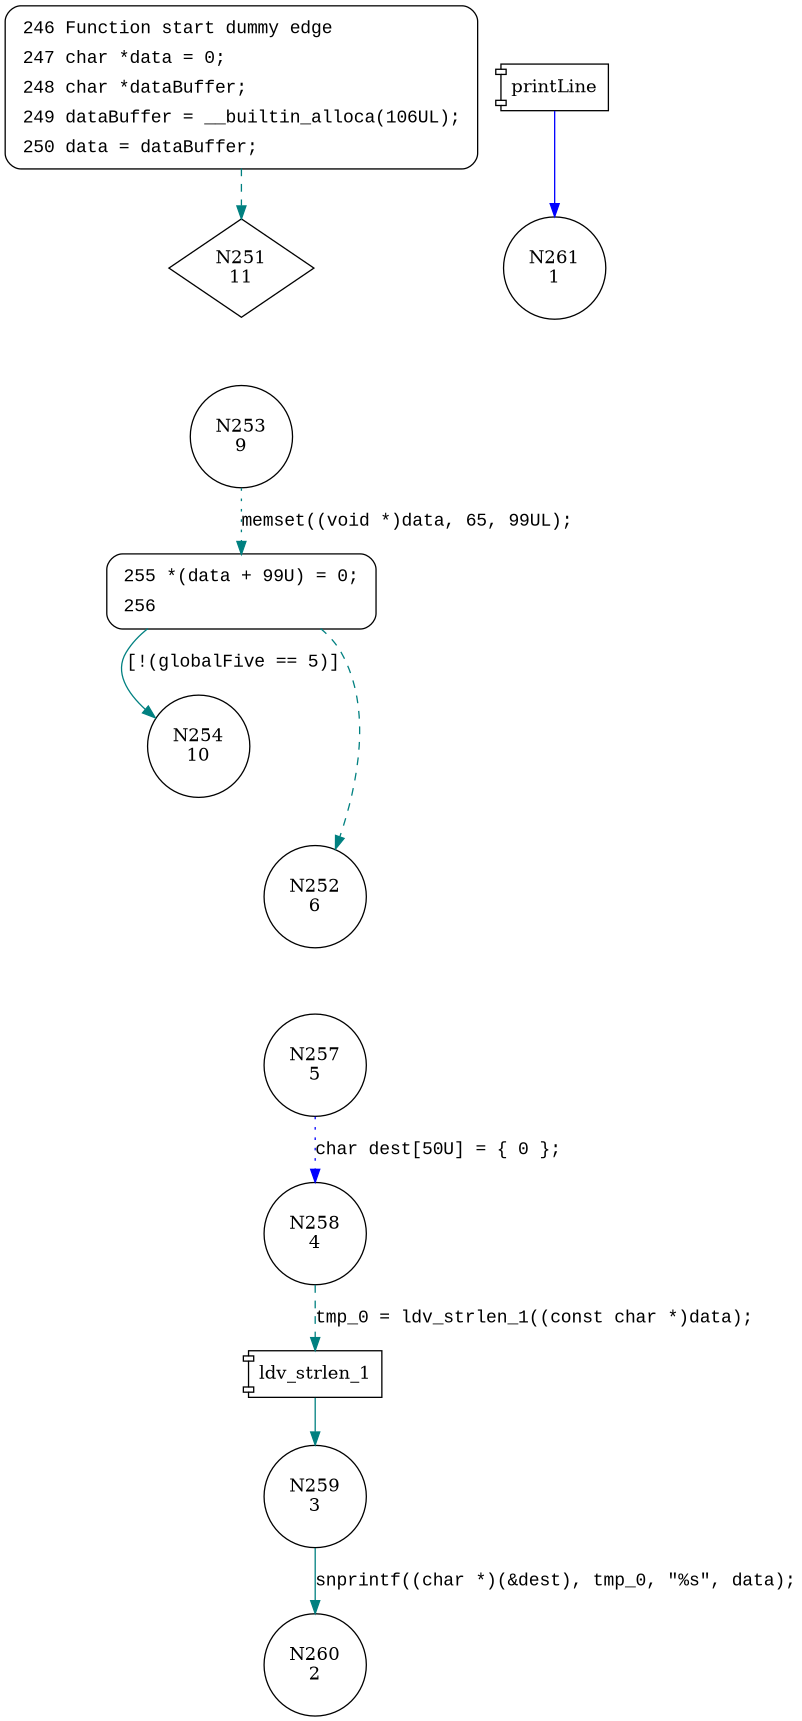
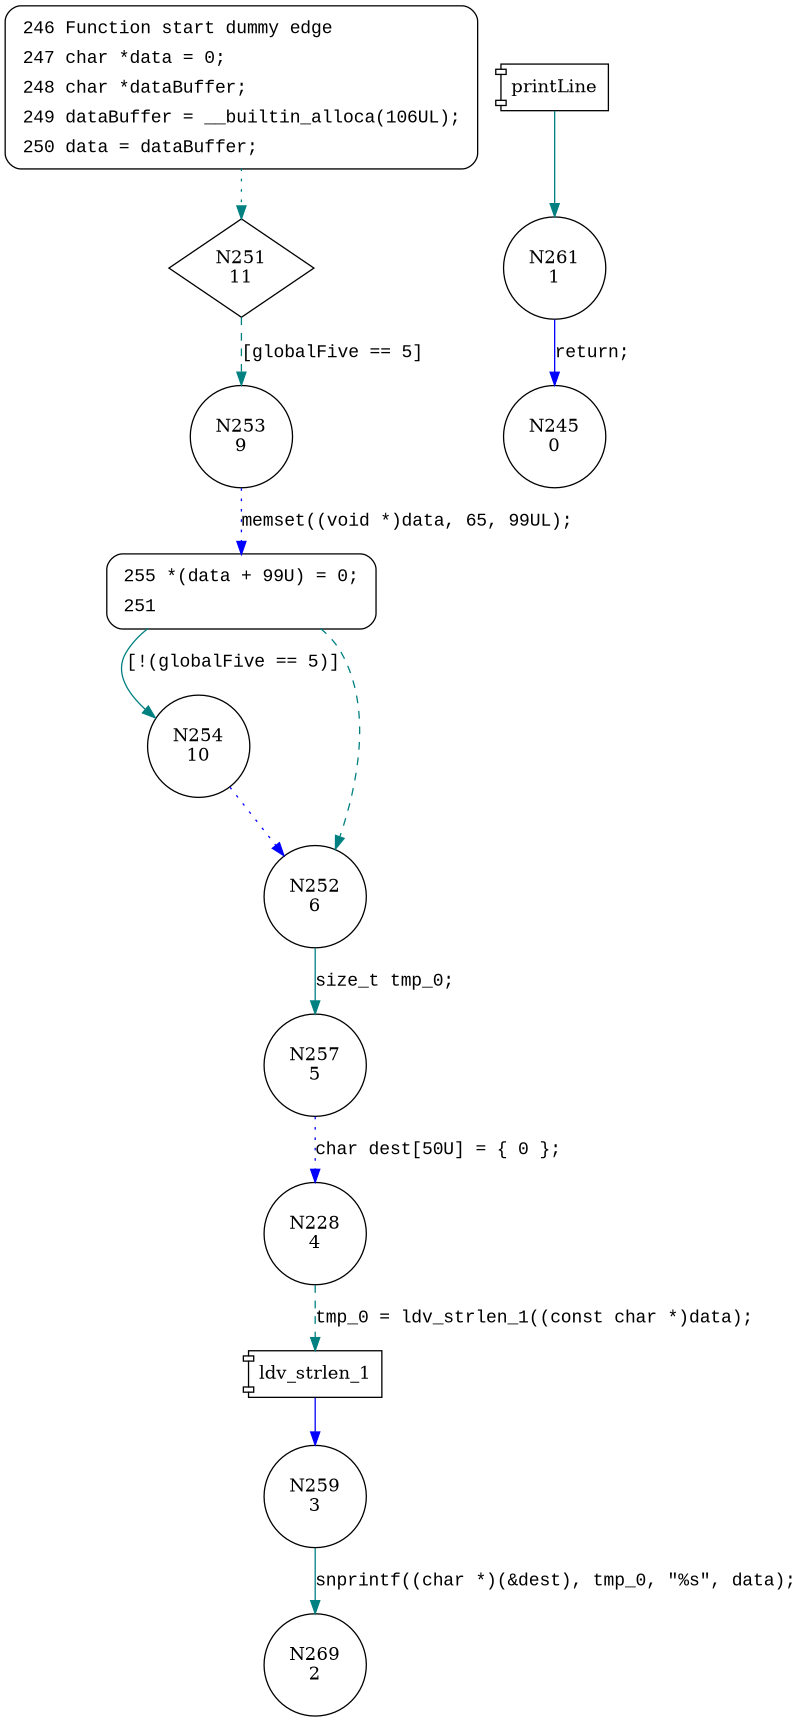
(555, 157) -> (555, 157)
(241, 187) -> (241, 187)
none -> (241, 345)
none -> (555, 437)
(241, 515) -> (241, 515)
(140, 606) -> (140, 606)
none -> (253, 816)
none -> (315, 975)
(315, 1234) -> (315, 1234)
(315, 1415) -> (315, 1415)
(315, 1665) -> (315, 1665)
